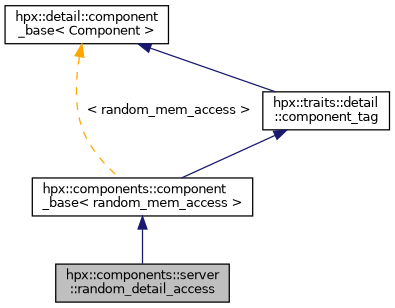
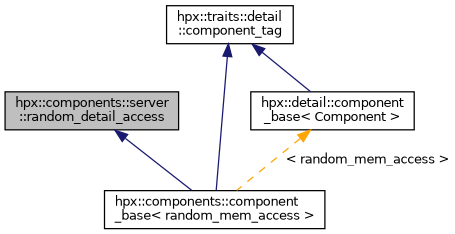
(213, 70) -> (286, 72)
(142, 246) -> (159, 164)
